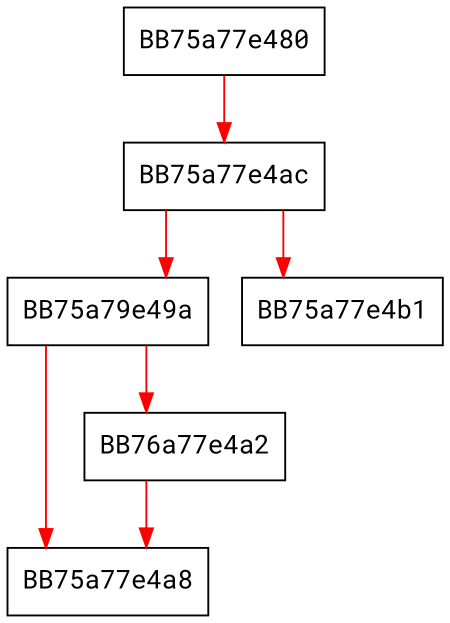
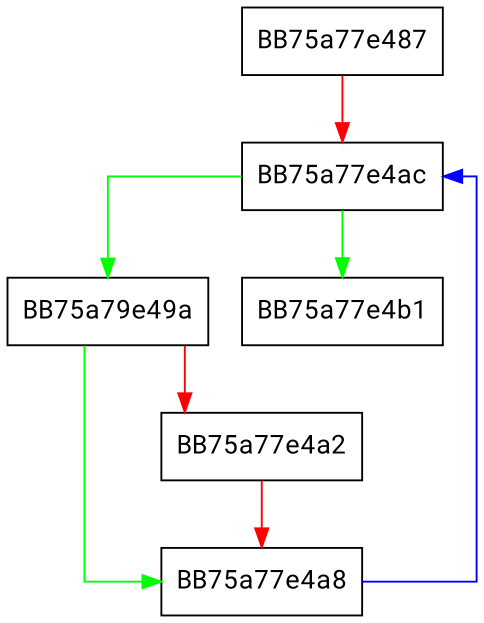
(224, 41) -> (342, 41)
(166, 234) -> (134, 176)
(283, 234) -> (342, 234)
none -> (477, 429)
(46, 437) -> (84, 493)
(185, 447) -> (262, 447)
